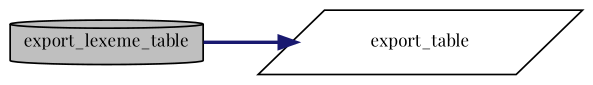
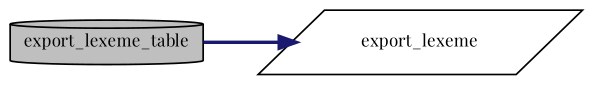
(420, 42) -> (420, 42)
